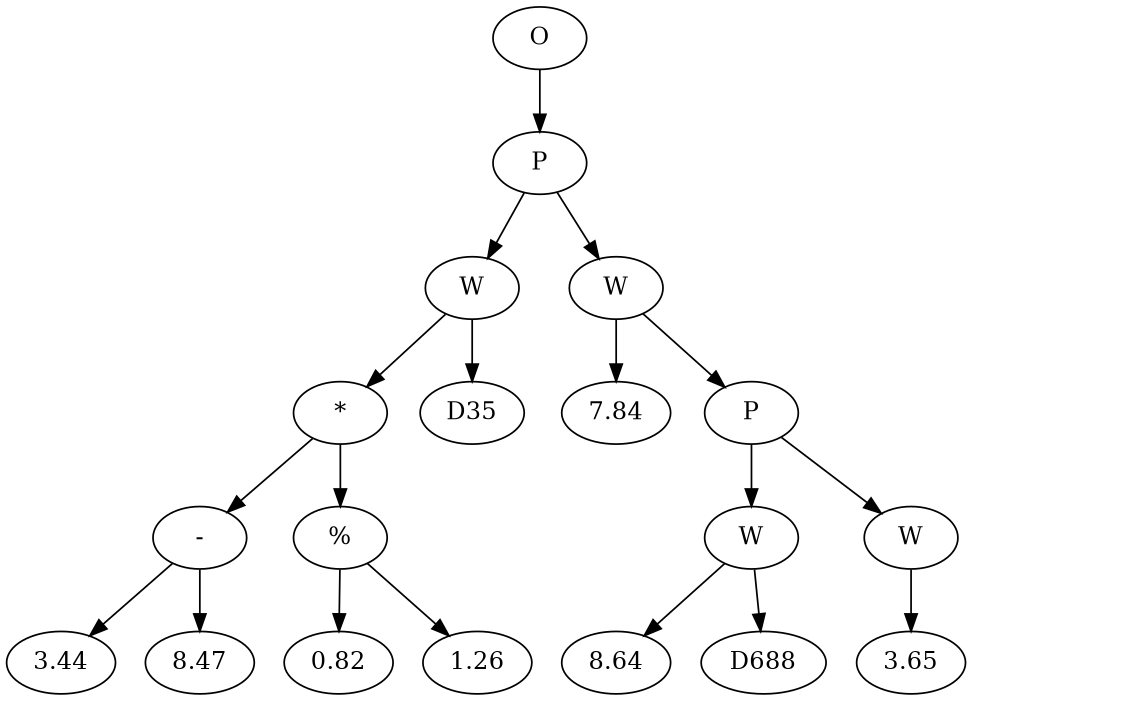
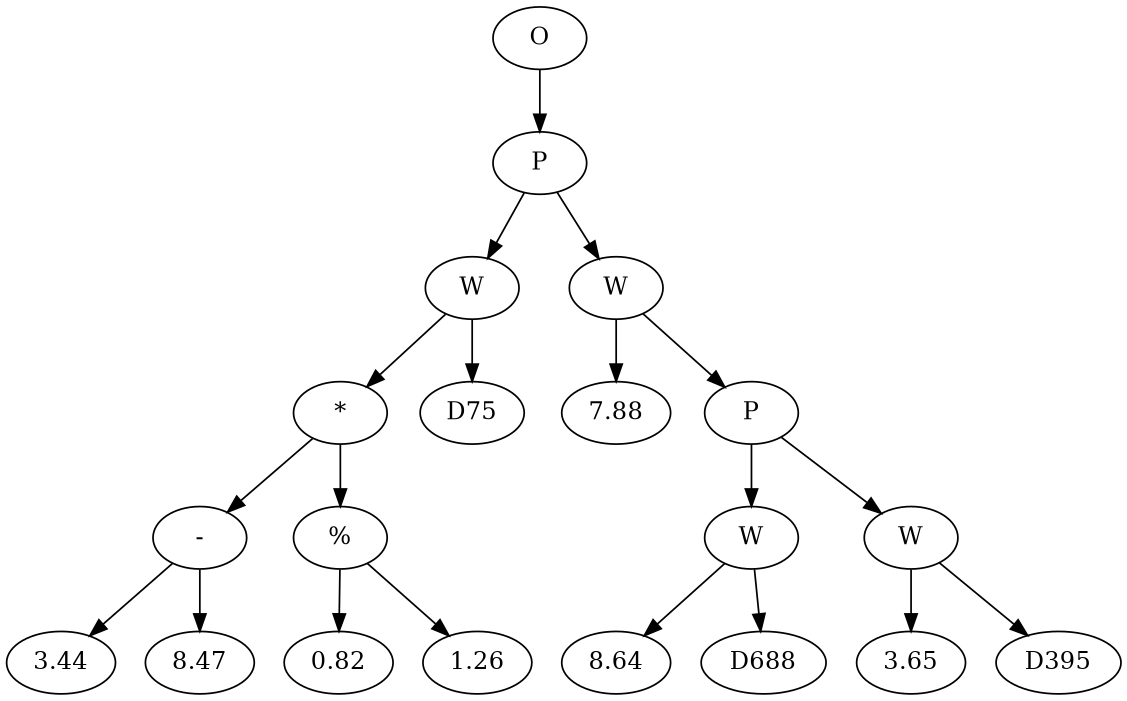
(472, 413) -> (472, 413)
(616, 413) -> (616, 413)
none -> (1059, 663)
